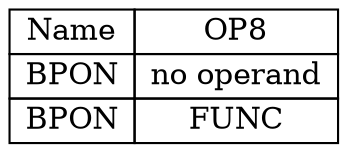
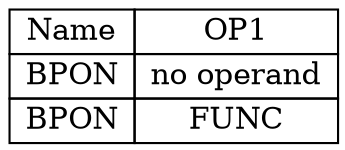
(236, 31) -> (236, 31)
